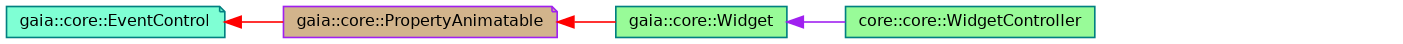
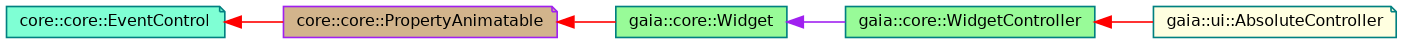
(116, 22) -> (116, 22)
(420, 22) -> (420, 22)
(970, 22) -> (970, 22)
none -> (1275, 22)
